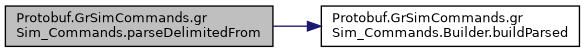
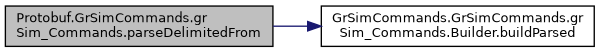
(450, 26) -> (458, 26)
